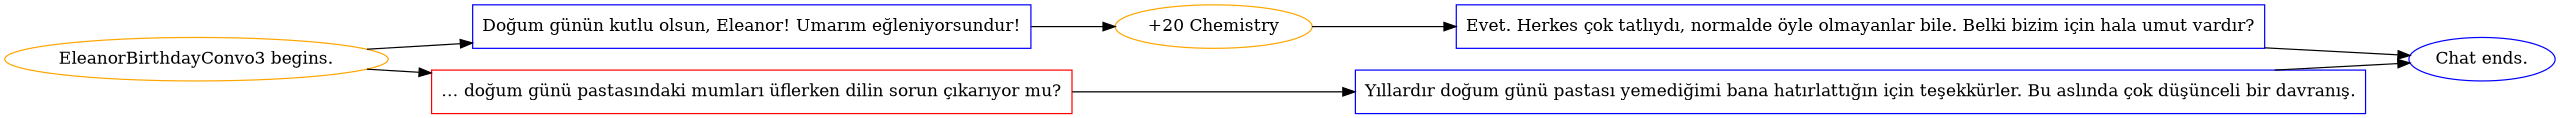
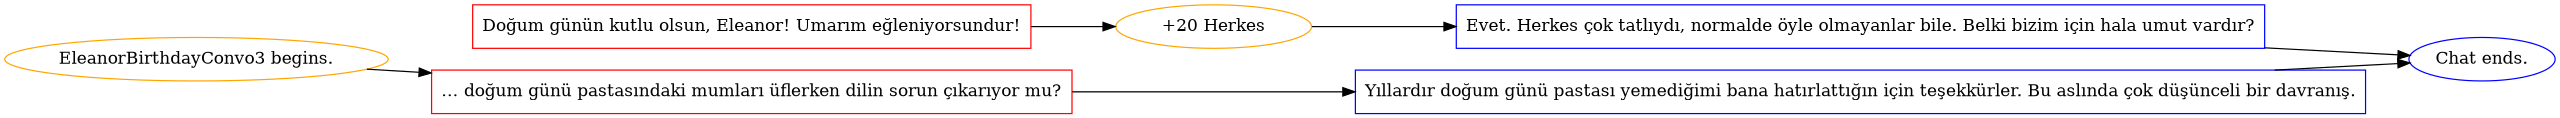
(752, 27) -> (752, 27)
(1214, 27) -> (1214, 27)
(414, 46) -> none
